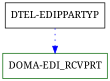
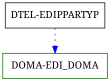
(55, 66) -> (55, 66)
